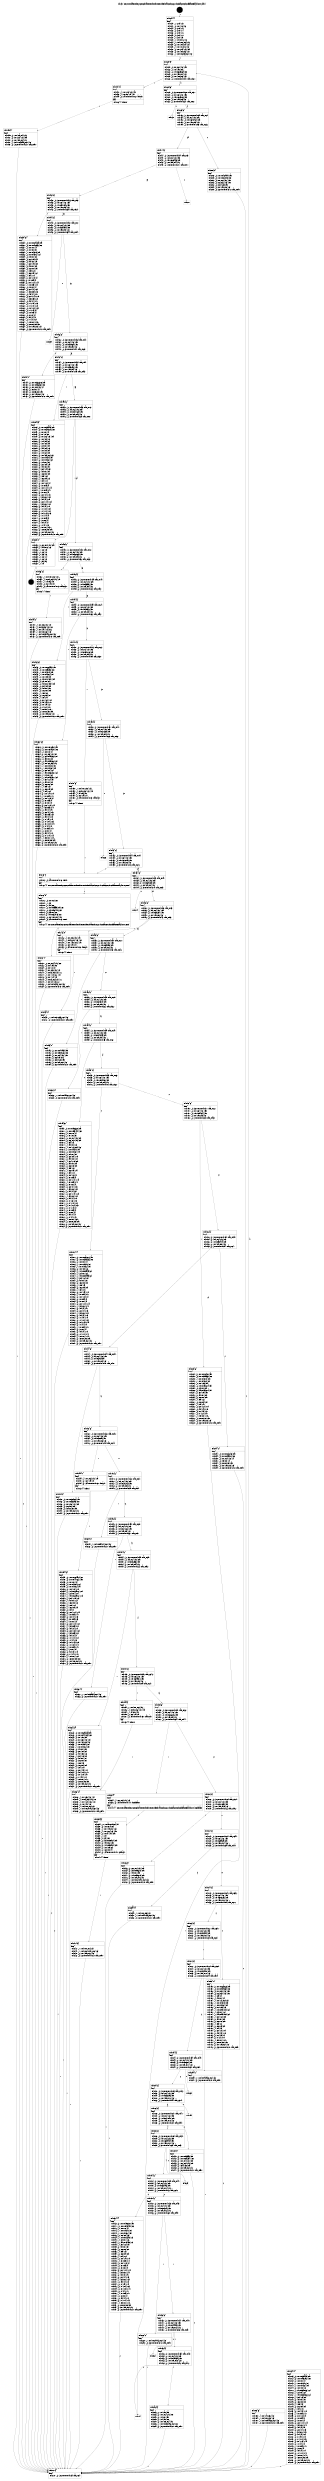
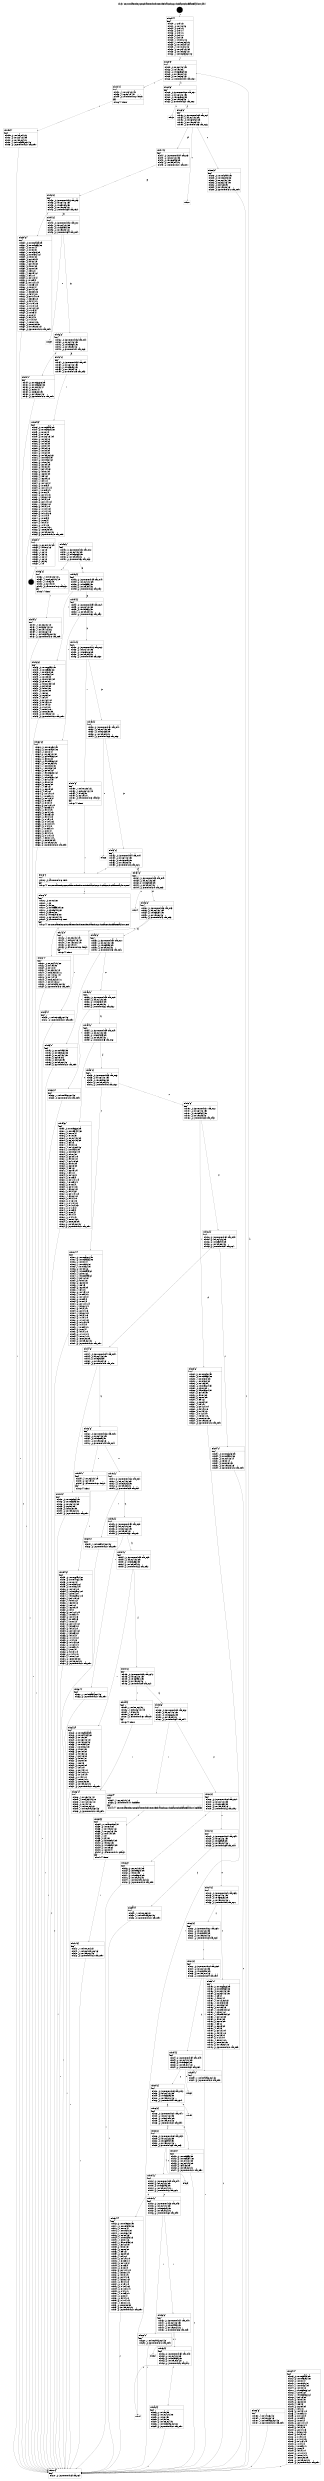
(181, 184) -> (191, 163)
(76, 410) -> none
